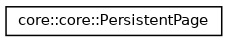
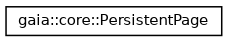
(114, 21) -> (114, 21)
